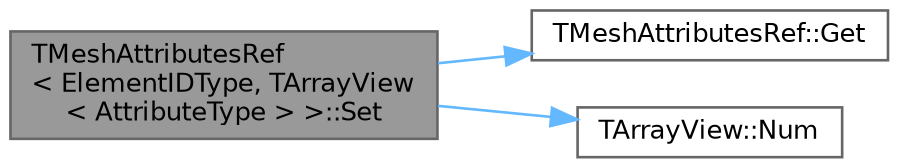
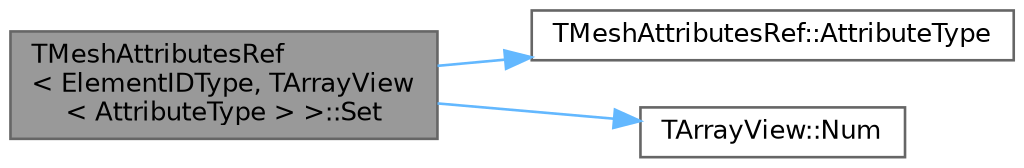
(710, 35) -> (773, 35)
